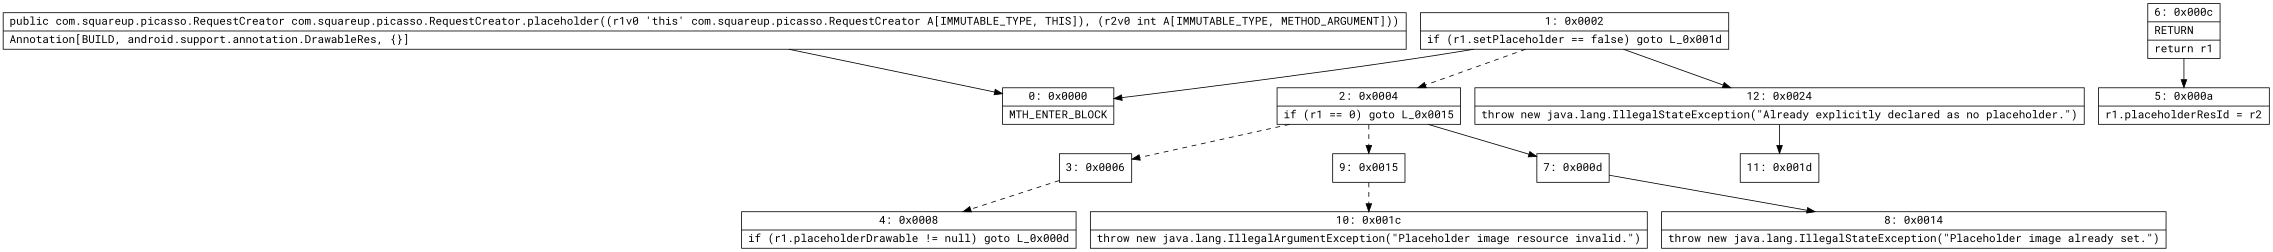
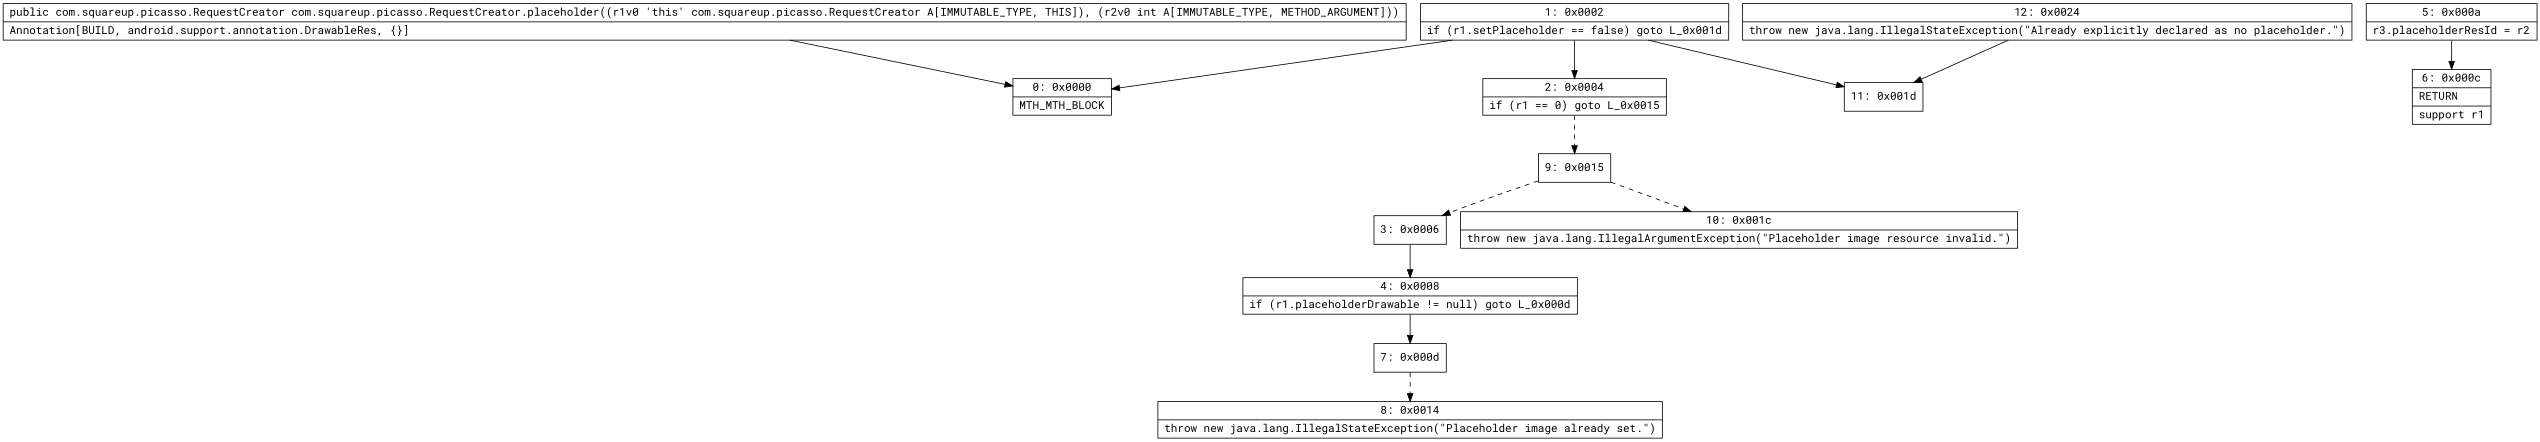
(2184, 49) -> (2452, 115)
(1476, 67) -> (1575, 55)
(1673, 67) -> (1742, 63)
(2184, 69) -> (2452, 51)
(1058, 115) -> (1062, 106)
(2184, 115) -> (2452, 31)
(1479, 139) -> (1410, 325)
(1215, 141) -> (1494, 196)
(1708, 193) -> (1410, 383)
(1015, 195) -> (1410, 257)
